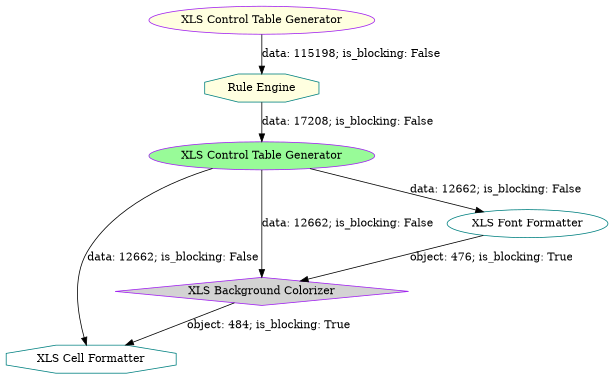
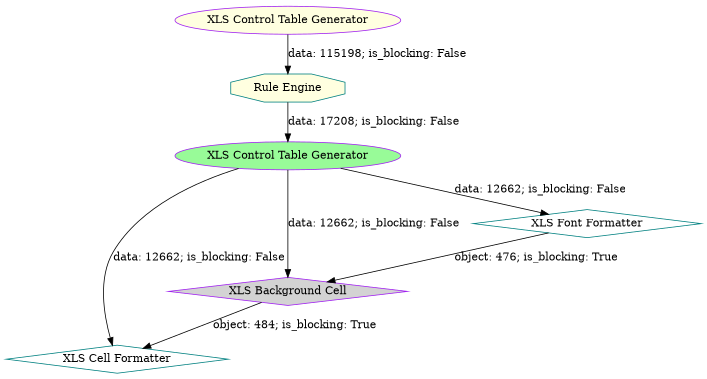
(528, 224) -> (587, 224)
(262, 291) -> (288, 291)
(91, 359) -> (117, 359)
